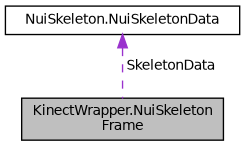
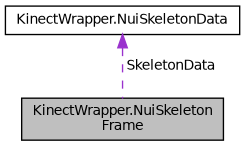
(123, 20) -> (123, 20)
